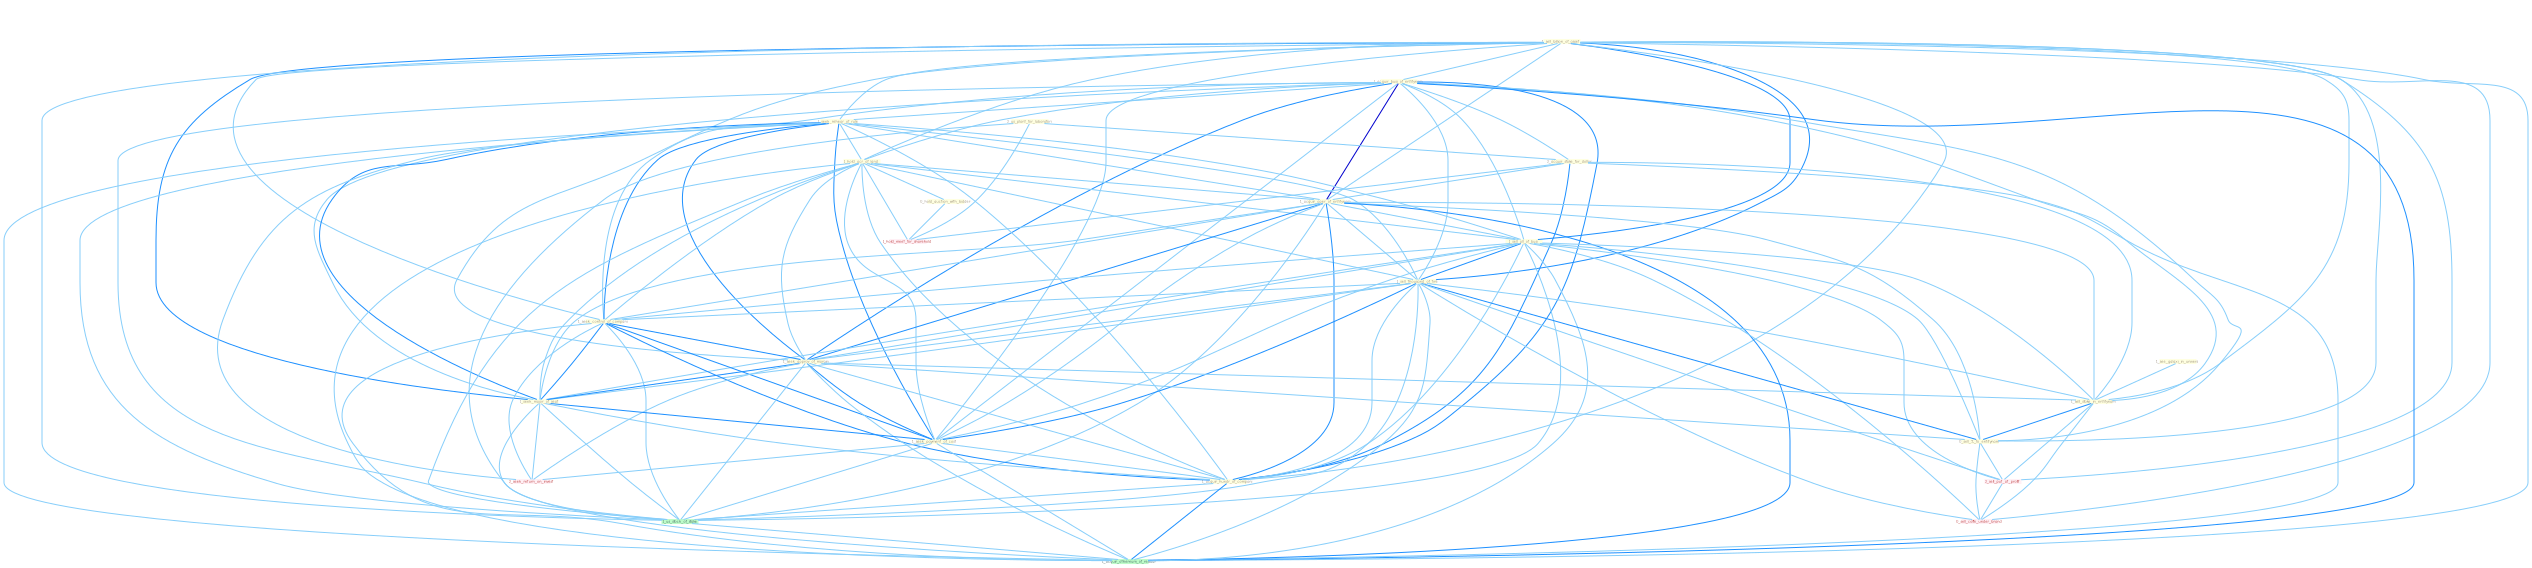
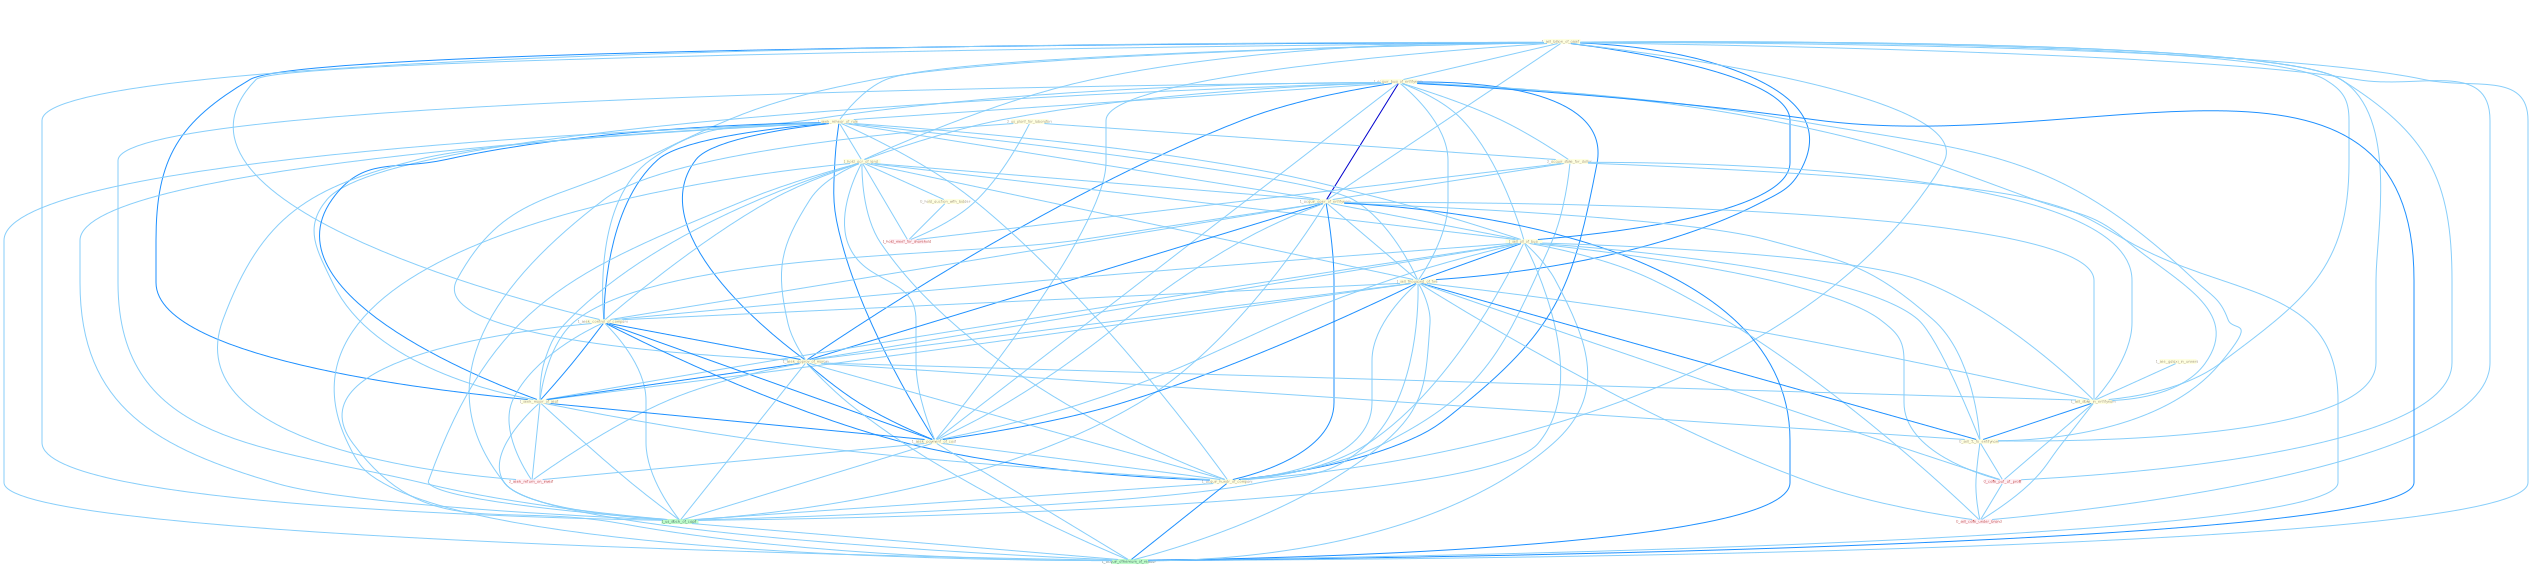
(1458, 395) -> (1458, 395)
(2003, 482) -> (2003, 482)
(680, 522) -> (680, 522)
